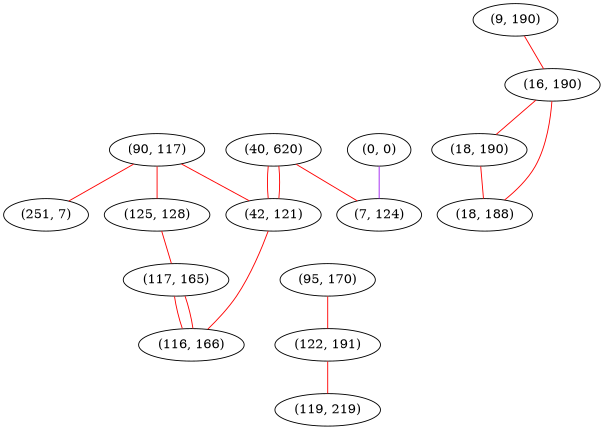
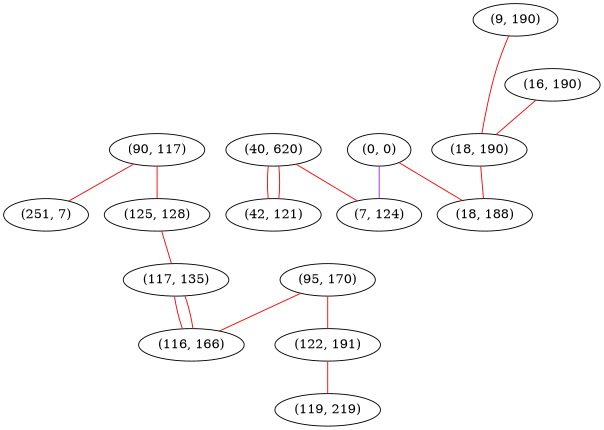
(534, 52) -> (492, 84)
(540, 156) -> (431, 182)
(215, 182) -> none
(176, 280) -> (176, 280)
(244, 284) -> (260, 312)
